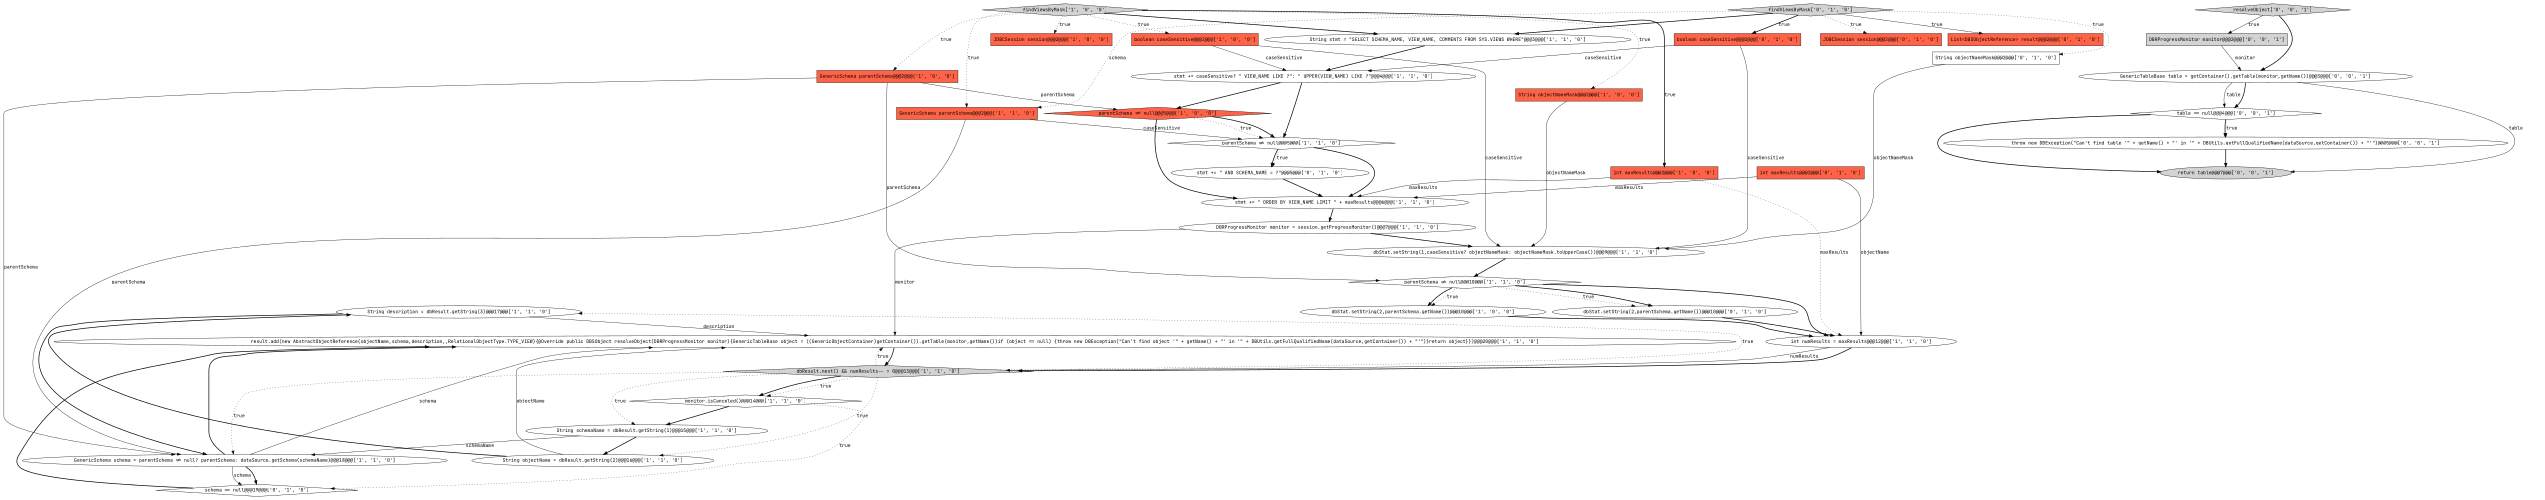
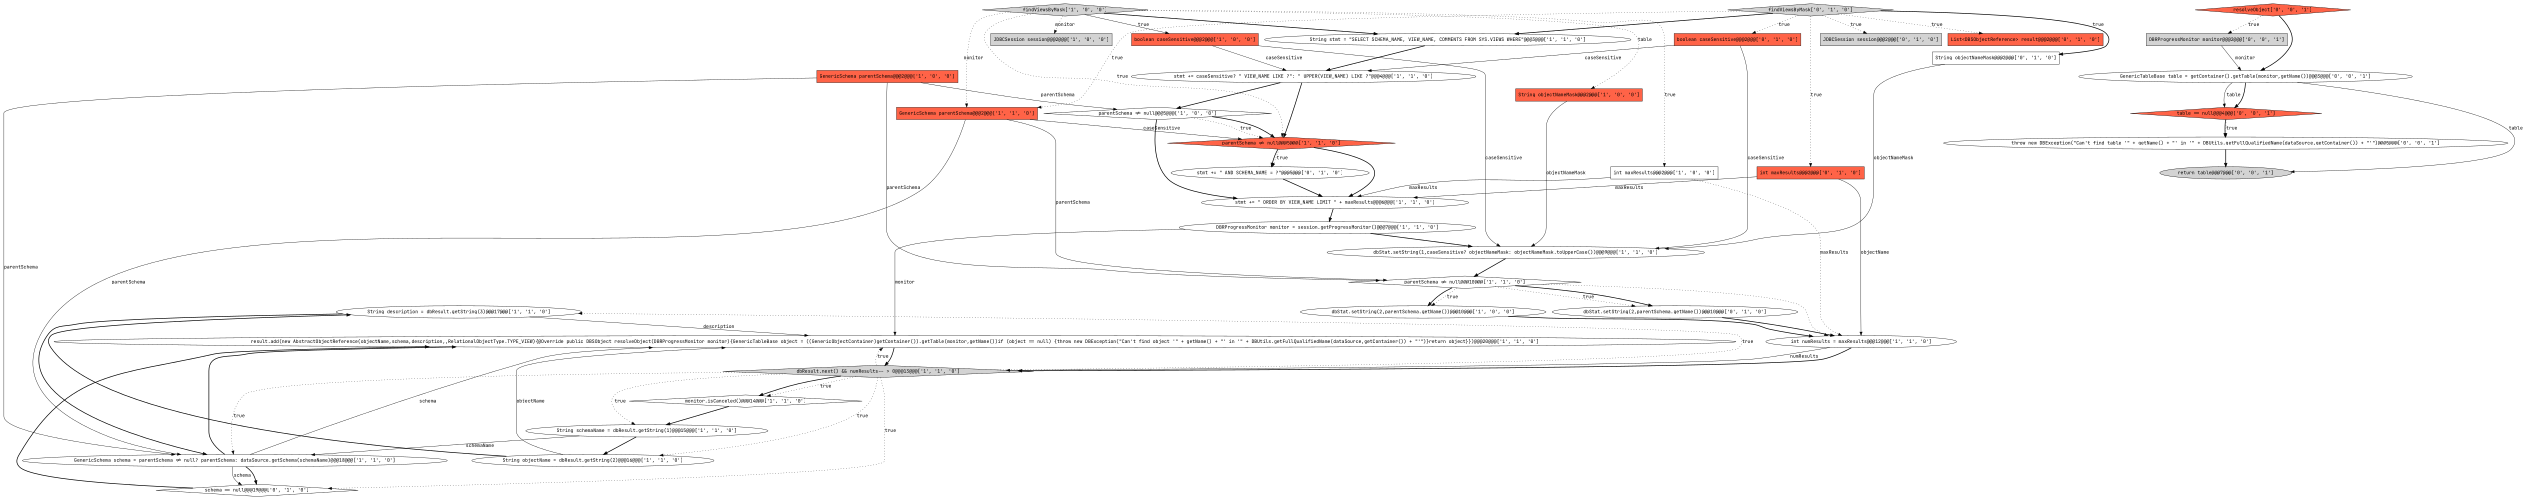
(2273, 10) -> (2273, 10)
(1520, 17) -> (1520, 17)
(2024, 17) -> (2024, 17)
(1125, 24) -> (1125, 24)
(1777, 24) -> (1777, 24)
(1909, 24) -> (1909, 24)
(2247, 24) -> (2247, 24)
(1065, 25) -> (1065, 25)
(954, 26) -> (1108, 81)
(1051, 40) -> (1051, 40)
(1645, 40) -> (1645, 40)
(1881, 40) -> (1881, 40)
(974, 58) -> (974, 58)
(1117, 58) -> (1117, 58)
none -> (1811, 90)
(1158, 113) -> (1158, 113)
(2226, 113) -> (2226, 113)
(1281, 143) -> (1281, 143)
(1938, 146) -> none
(1664, 173) -> (1664, 173)
none -> (1135, 268)
(1692, 291) -> (1692, 291)
(638, 476) -> (651, 479)
